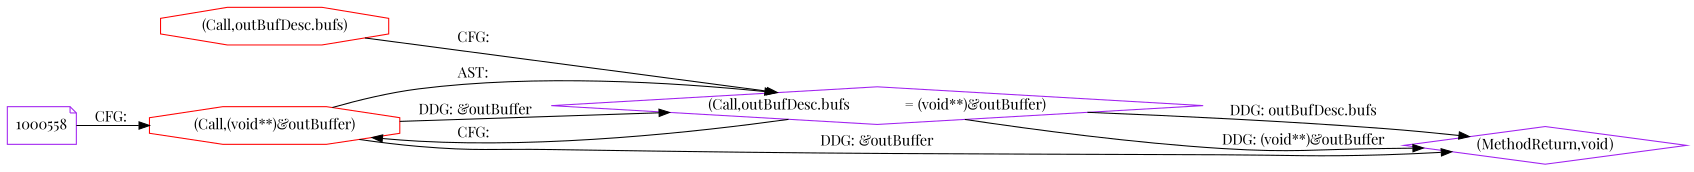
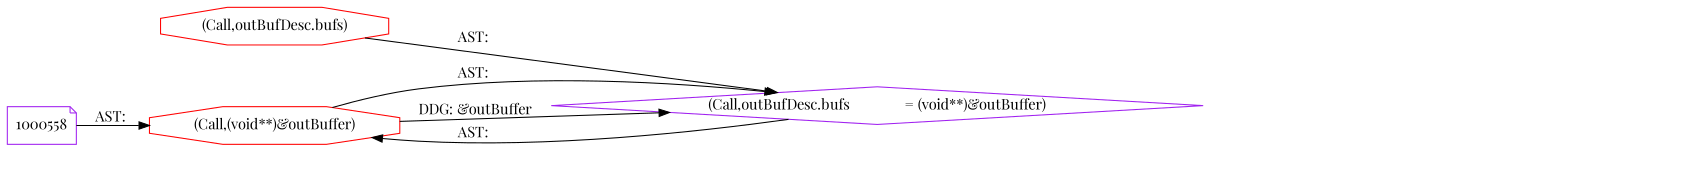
(476, 38) -> (476, 38)
(113, 118) -> (113, 118)
(476, 133) -> (476, 133)
(1545, 145) -> none
